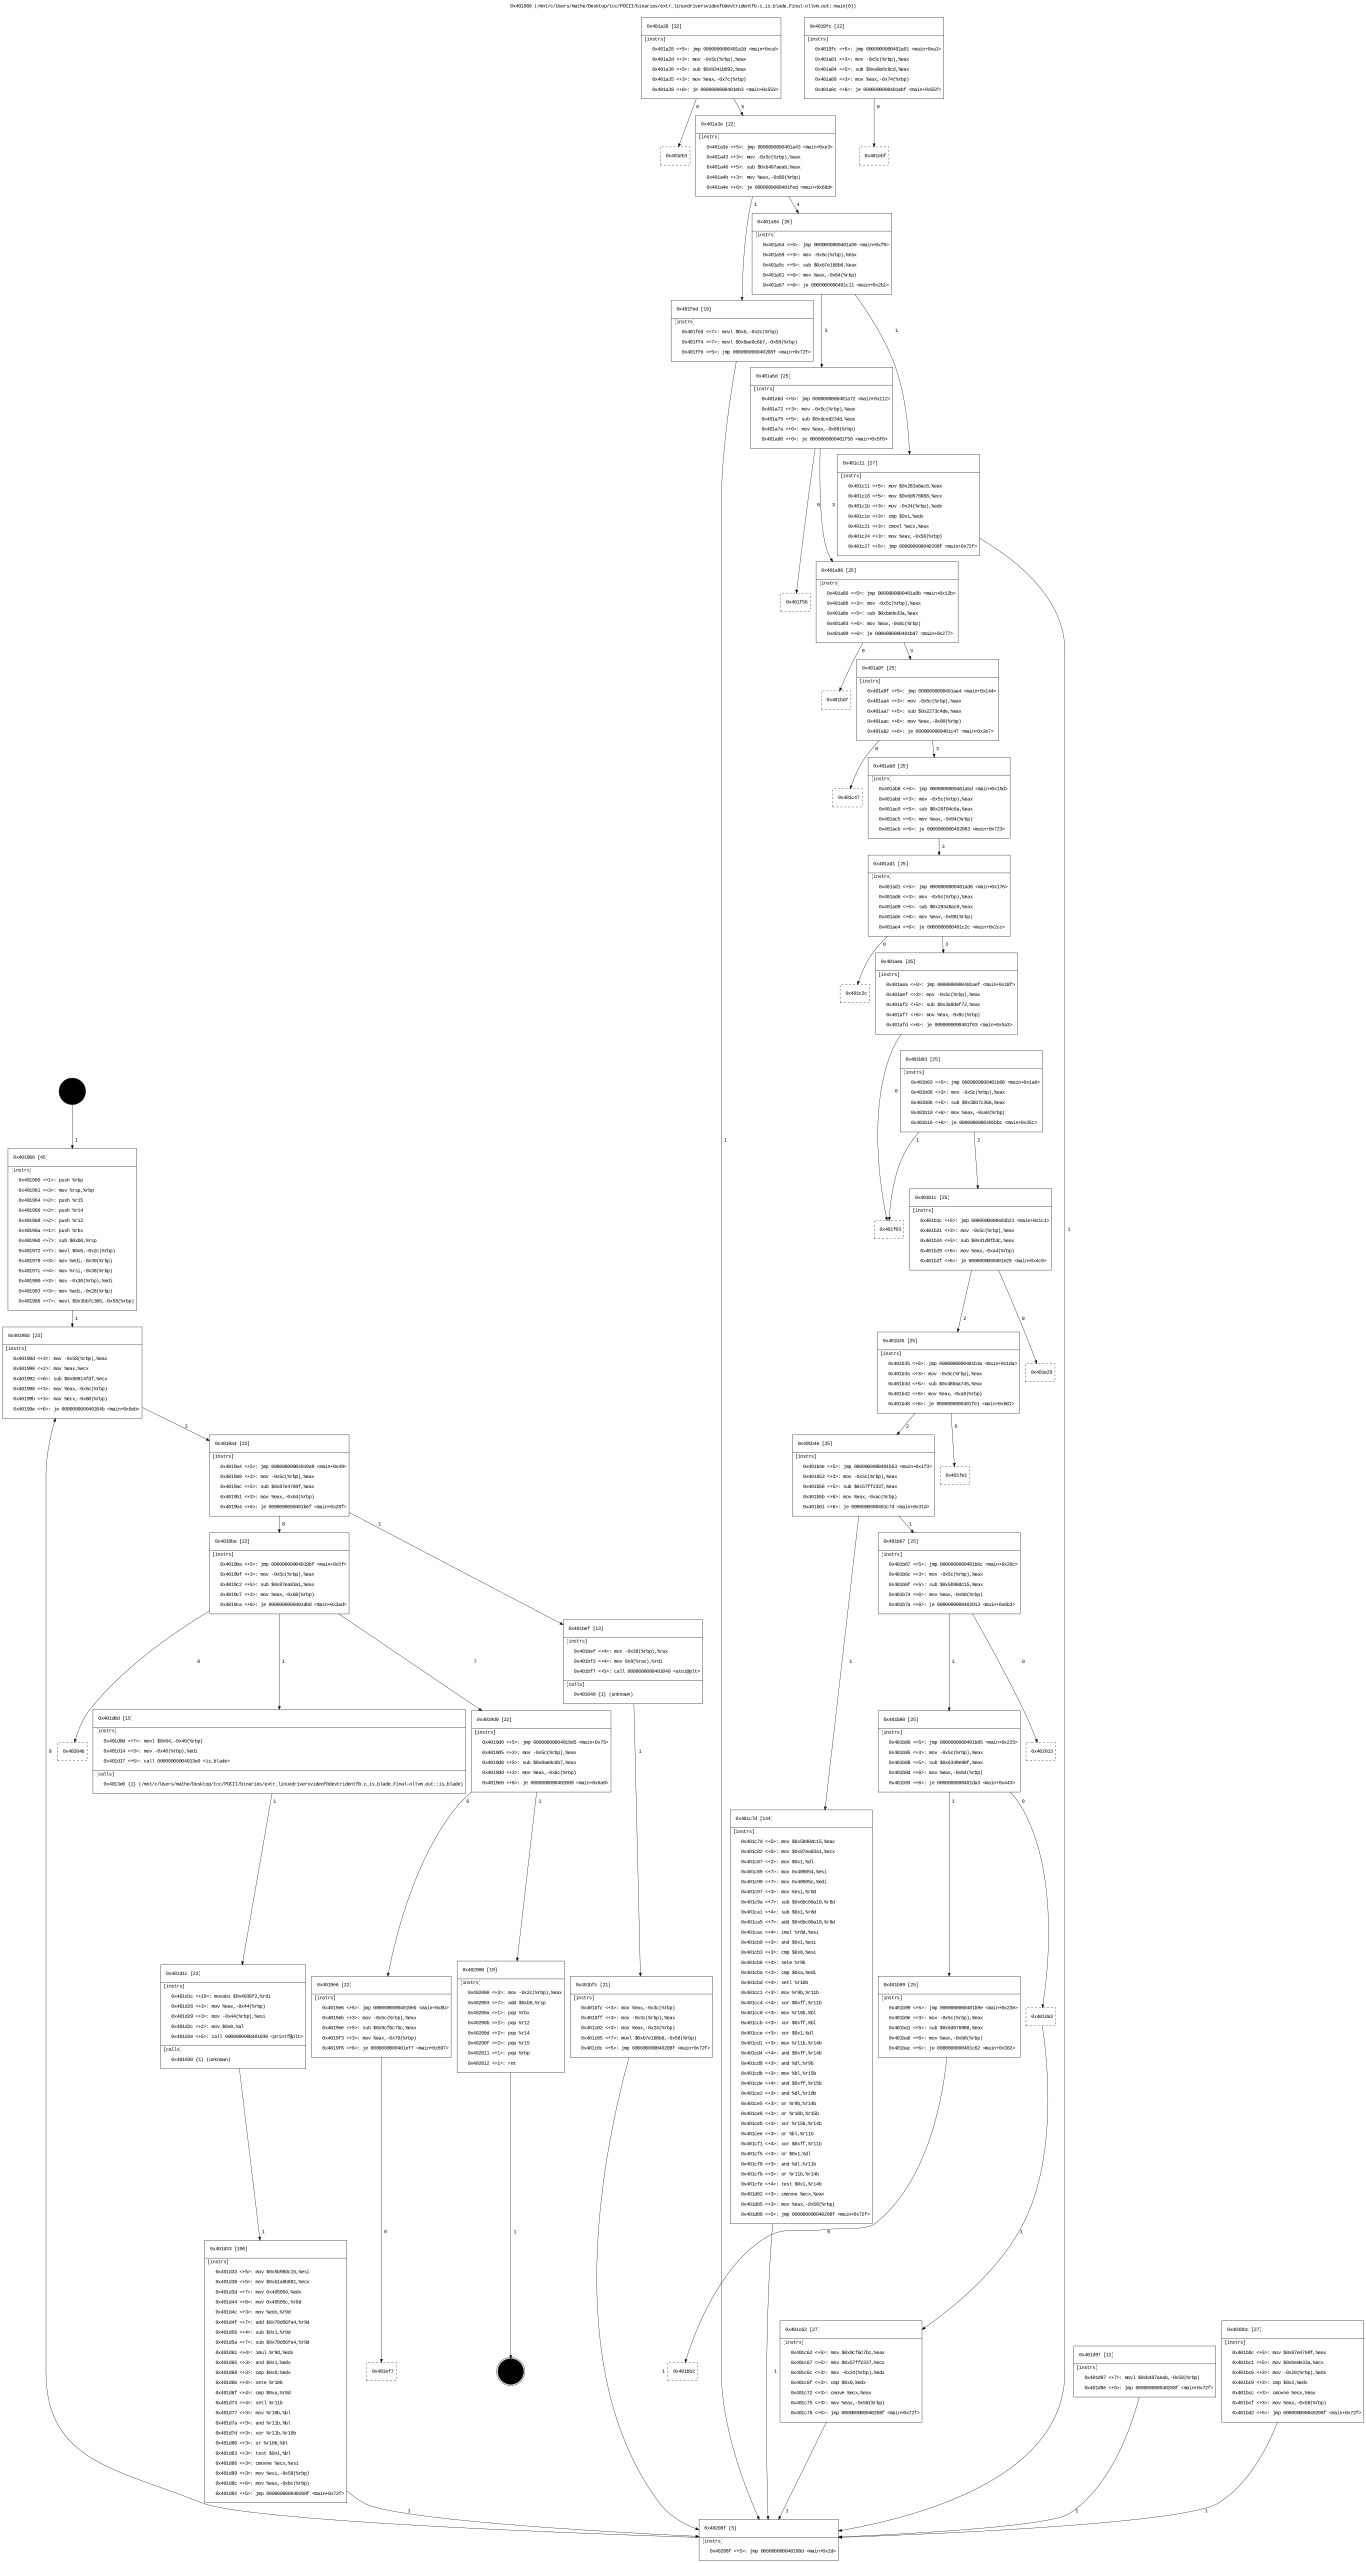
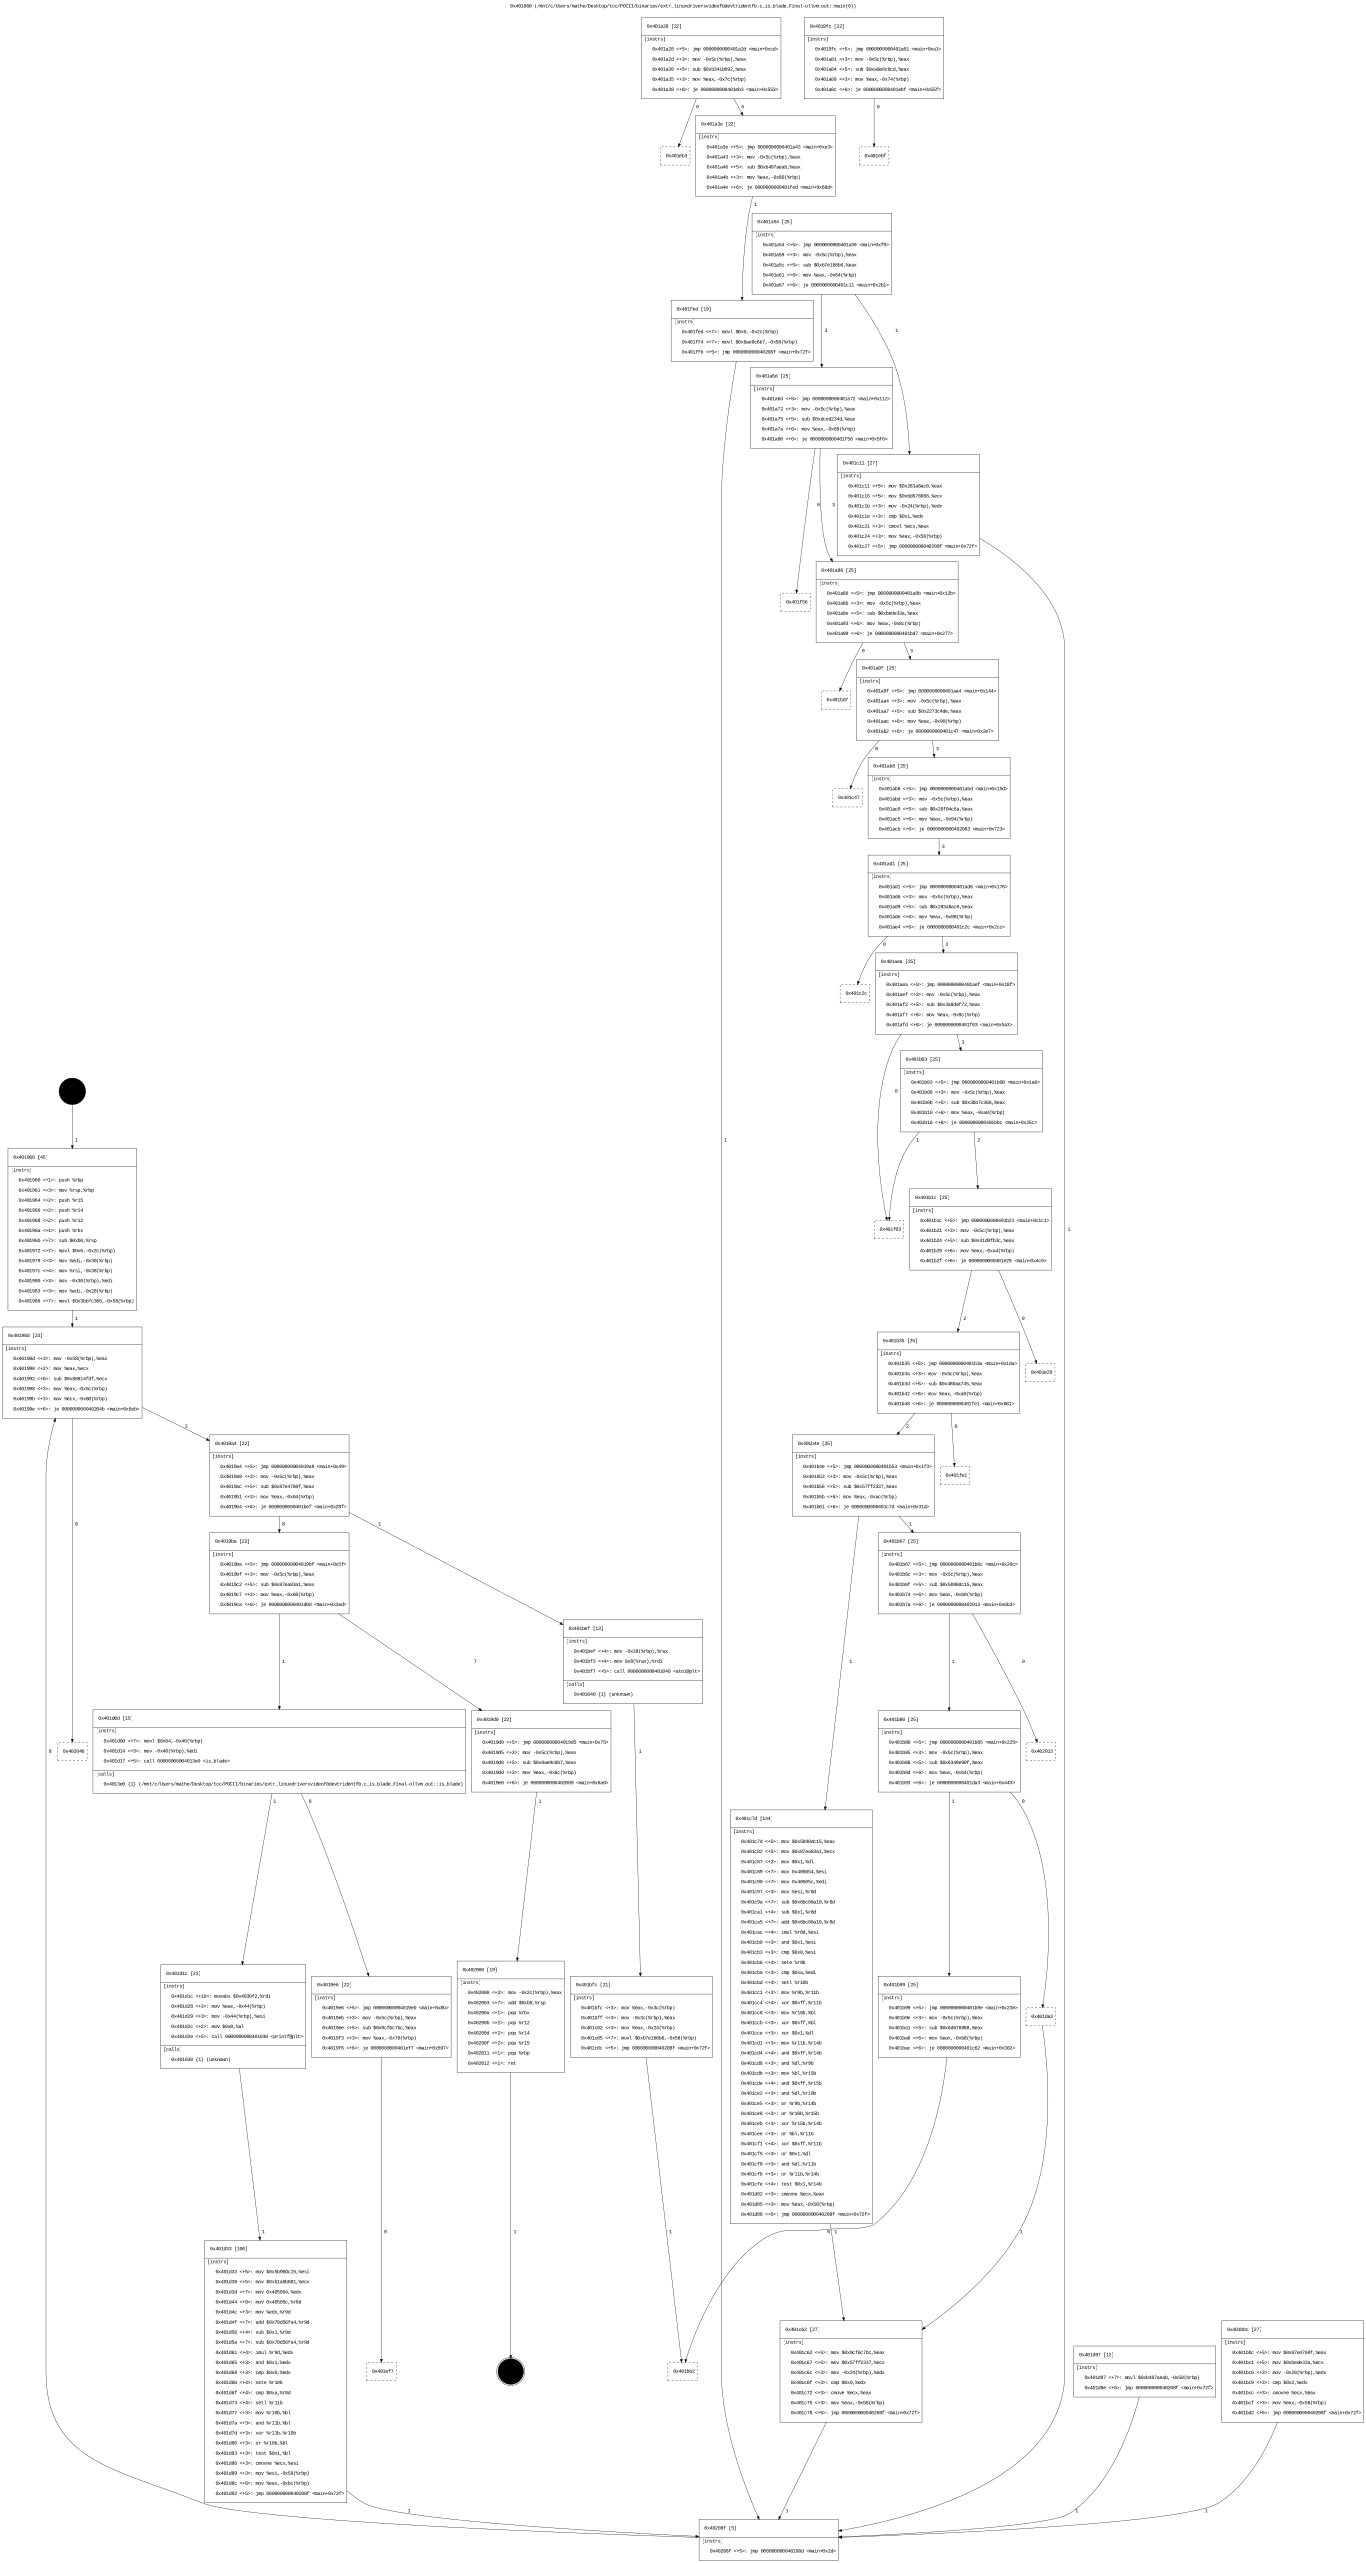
(793, 203) -> none
none -> (958, 1041)
(133, 1666) -> (72, 1579)
(417, 1876) -> (337, 1882)
(598, 2307) -> (664, 2208)
(767, 2370) -> (837, 2271)
